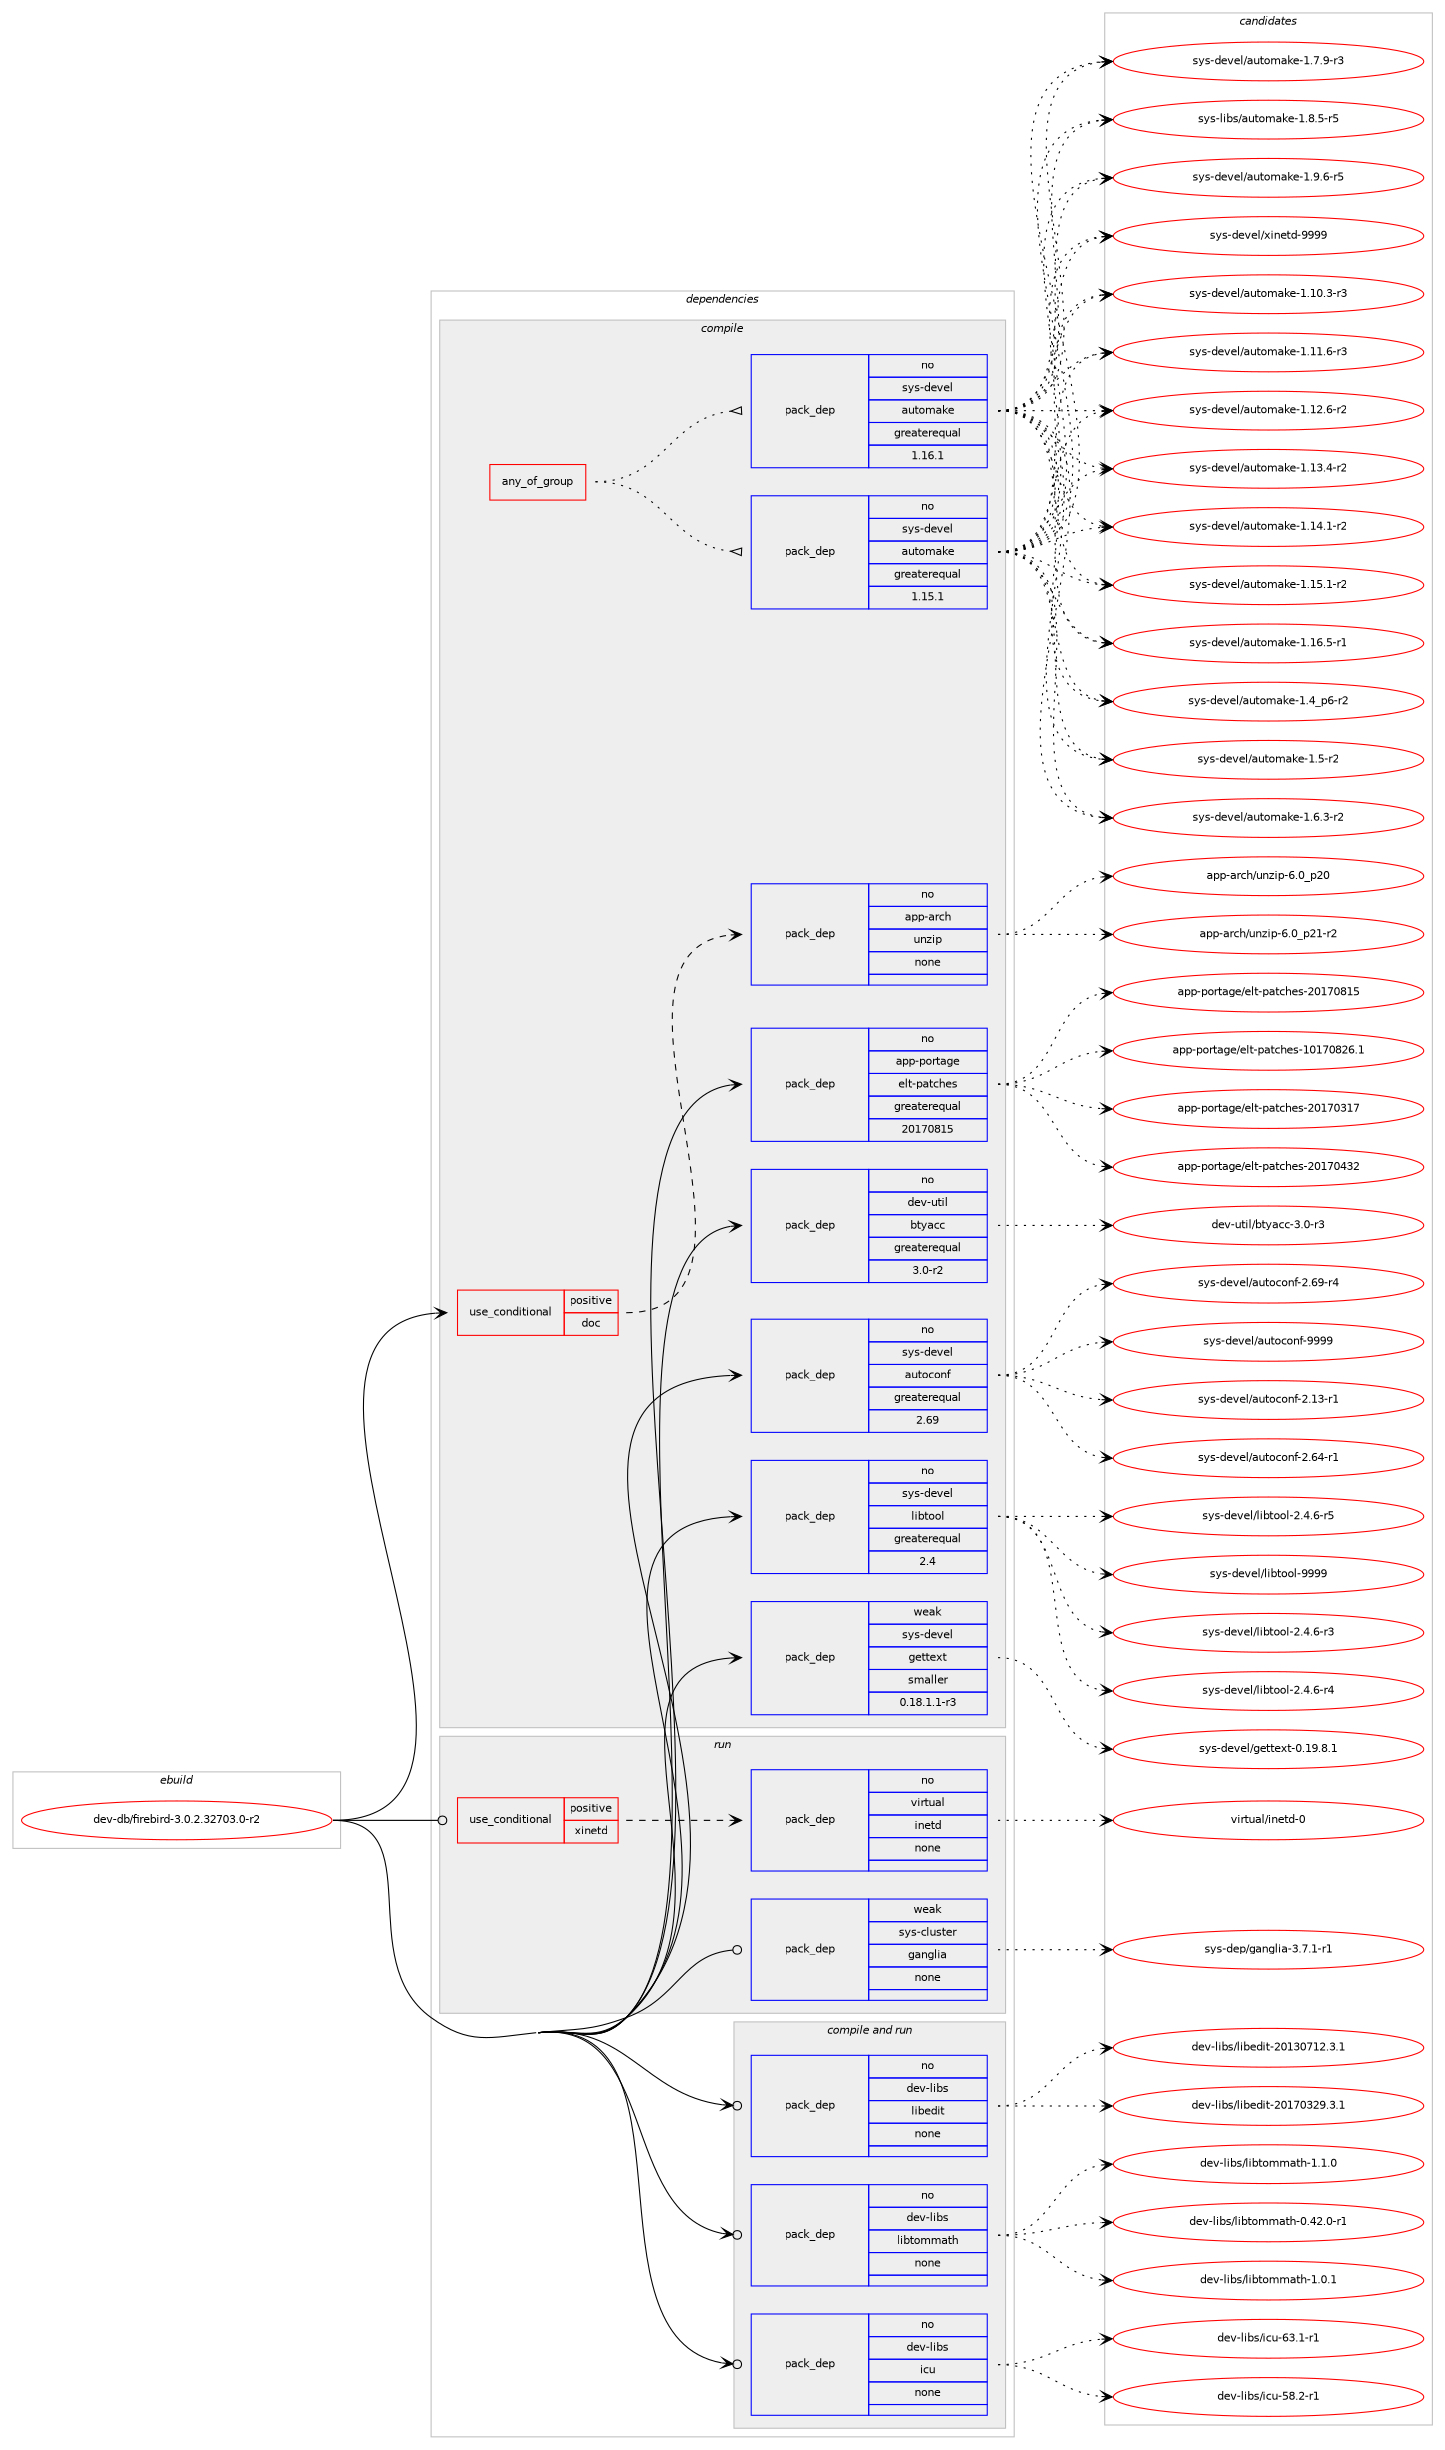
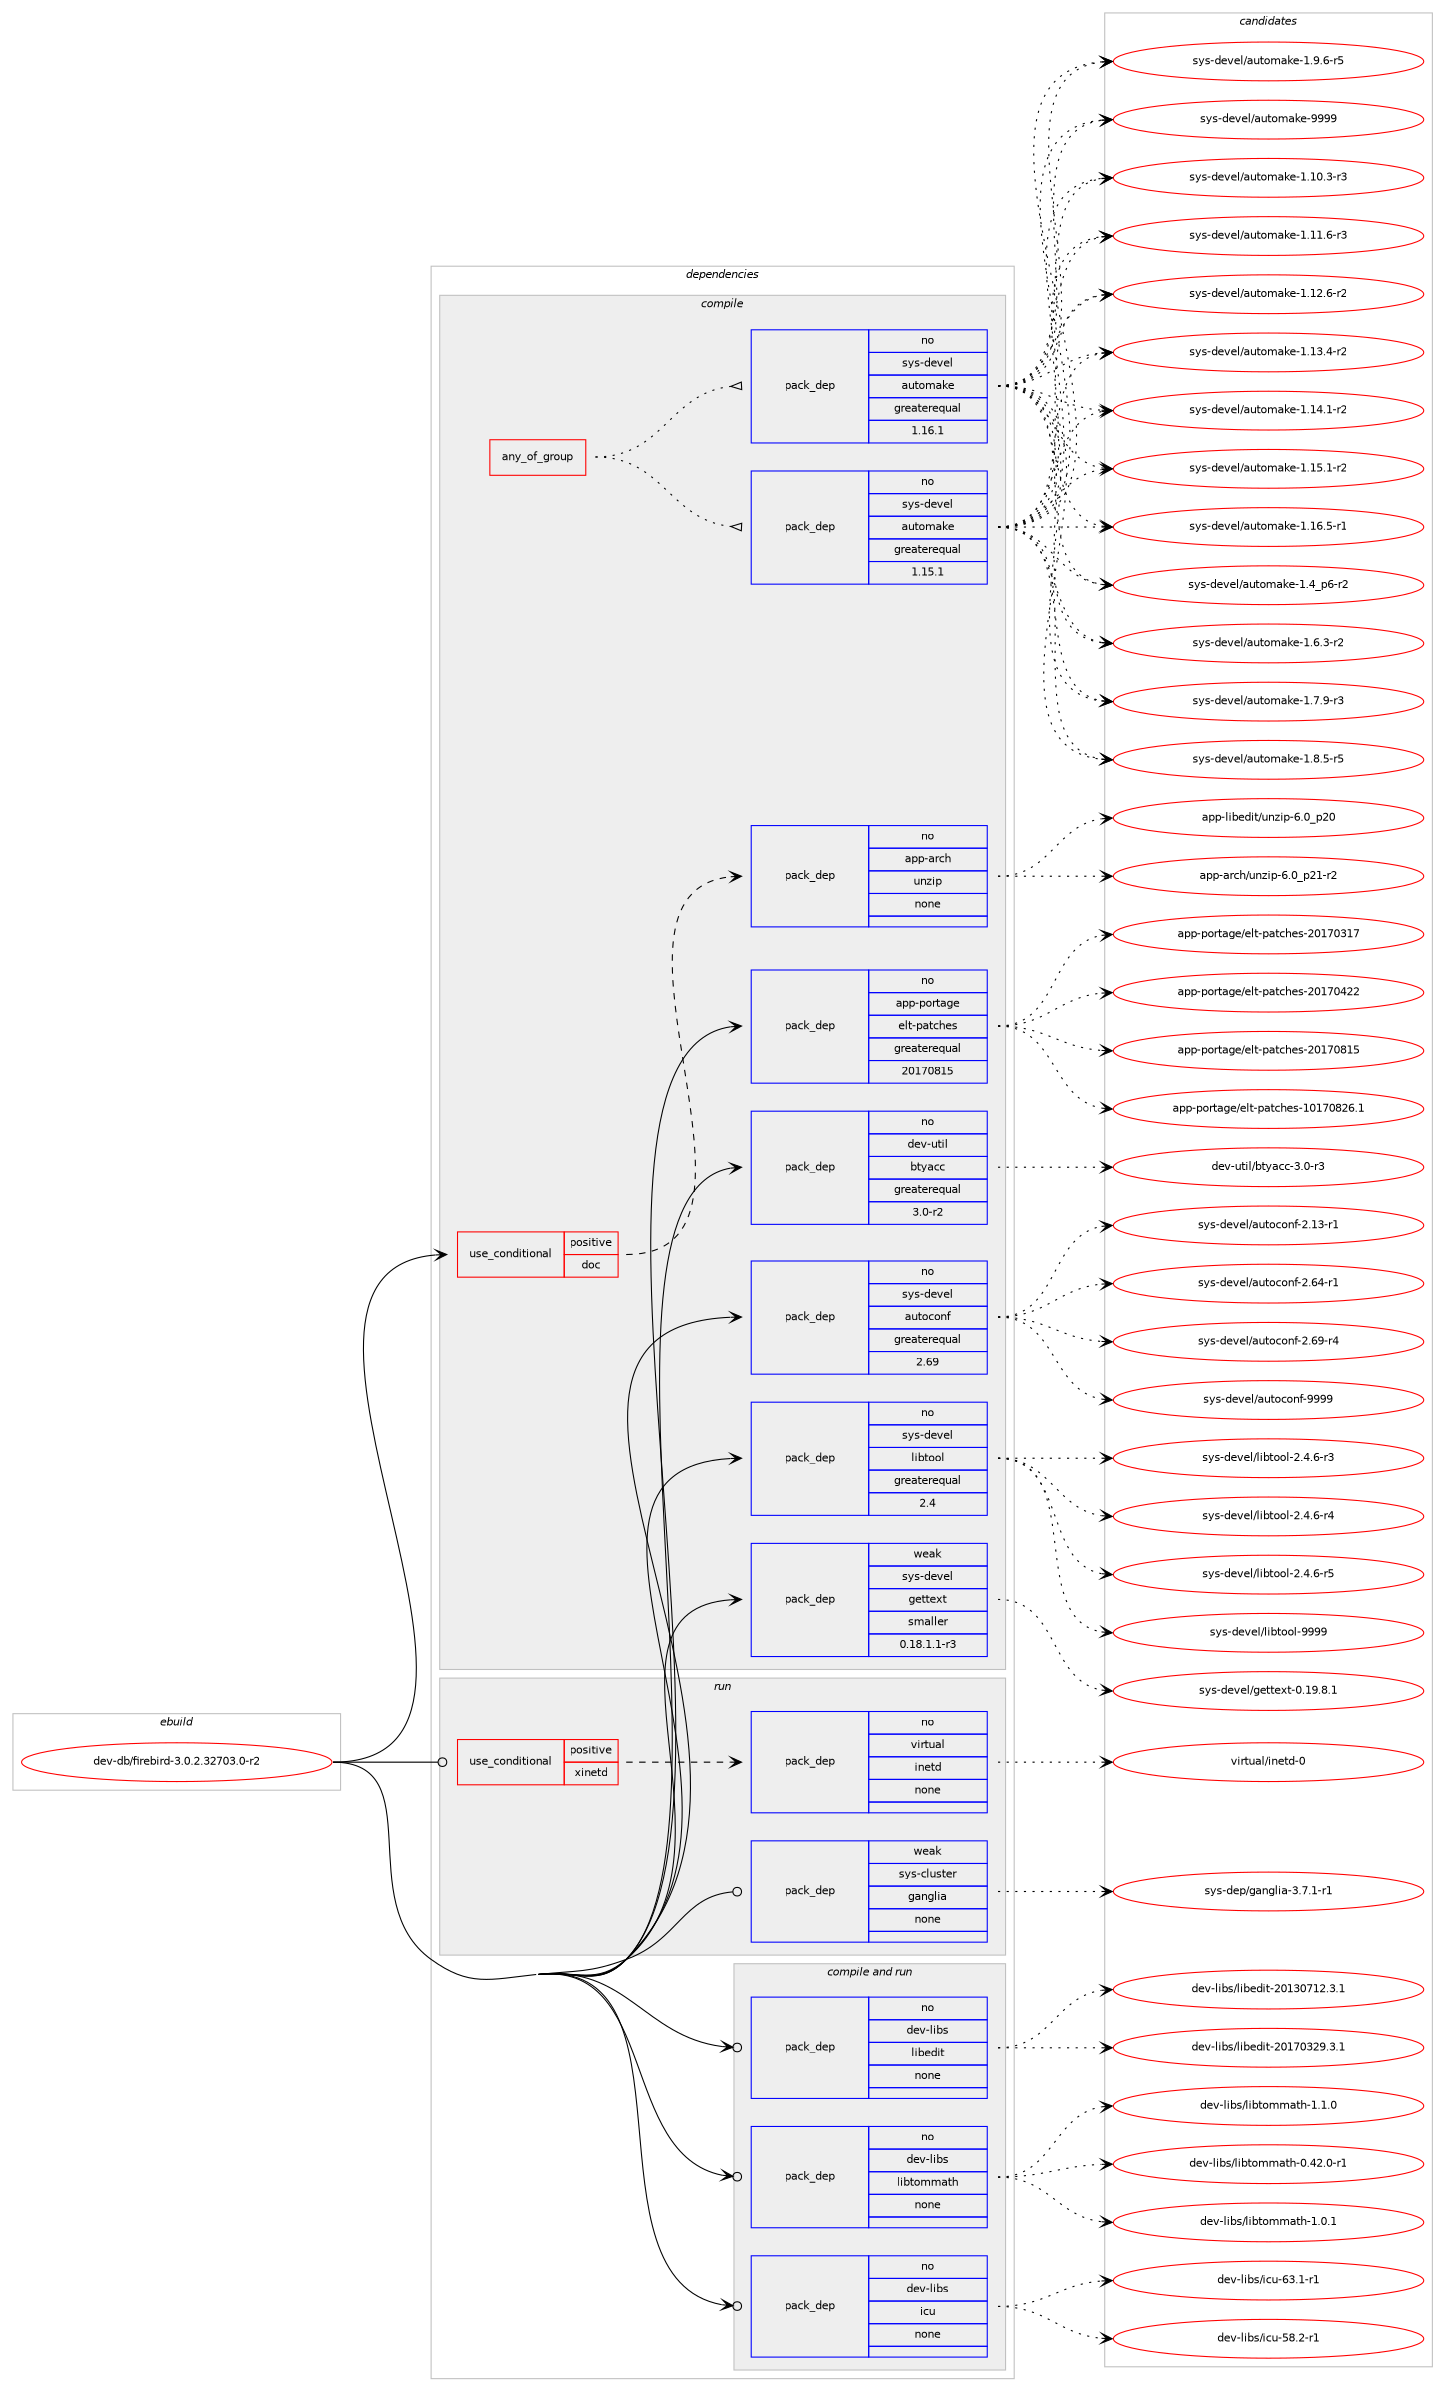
(1269, 120) -> (1269, 760)
(1269, 236) -> (1269, 120)
(1269, 760) -> none
(1269, 876) -> (1269, 818)
(1269, 1167) -> (1269, 993)
